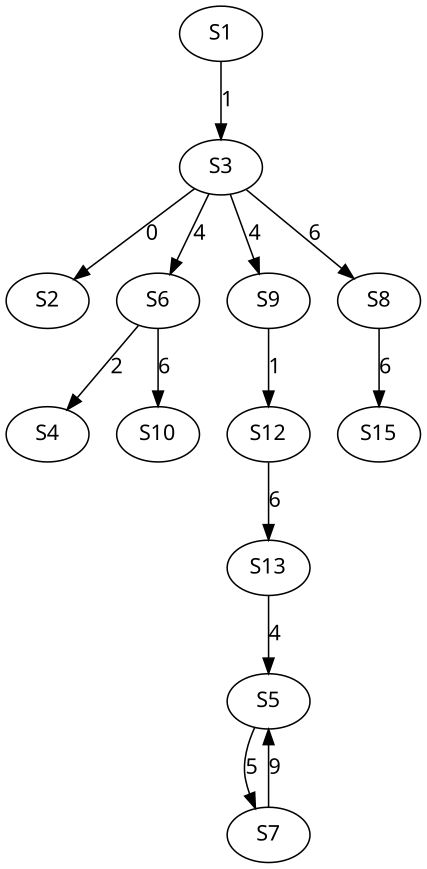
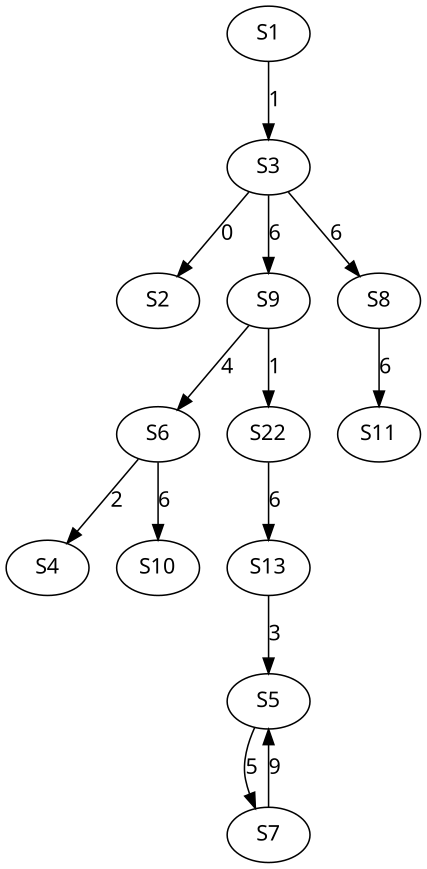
(193, 227) -> (218, 362)
(256, 234) -> (275, 234)
(269, 434) -> (269, 434)
(379, 434) -> (379, 434)
(275, 635) -> (275, 635)
